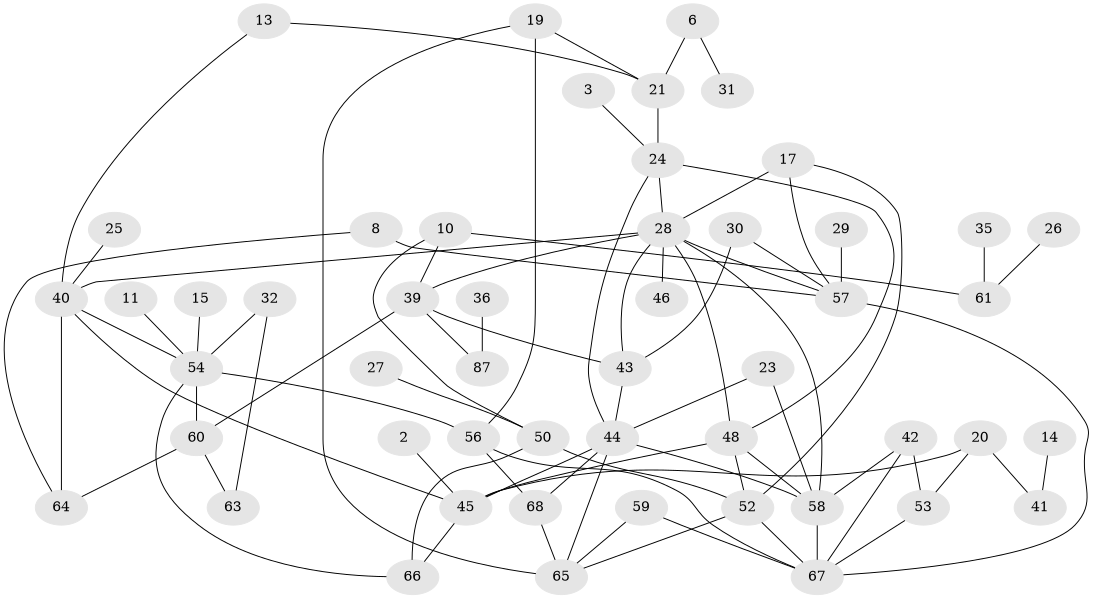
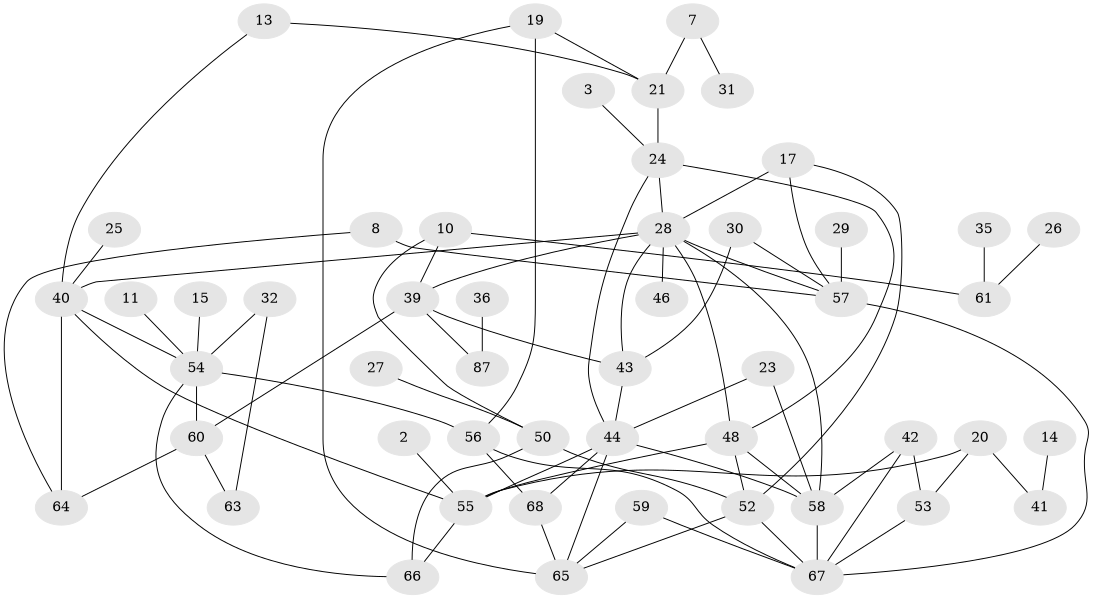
(693, 21) -> (693, 21)
(466, 508) -> (466, 508)
